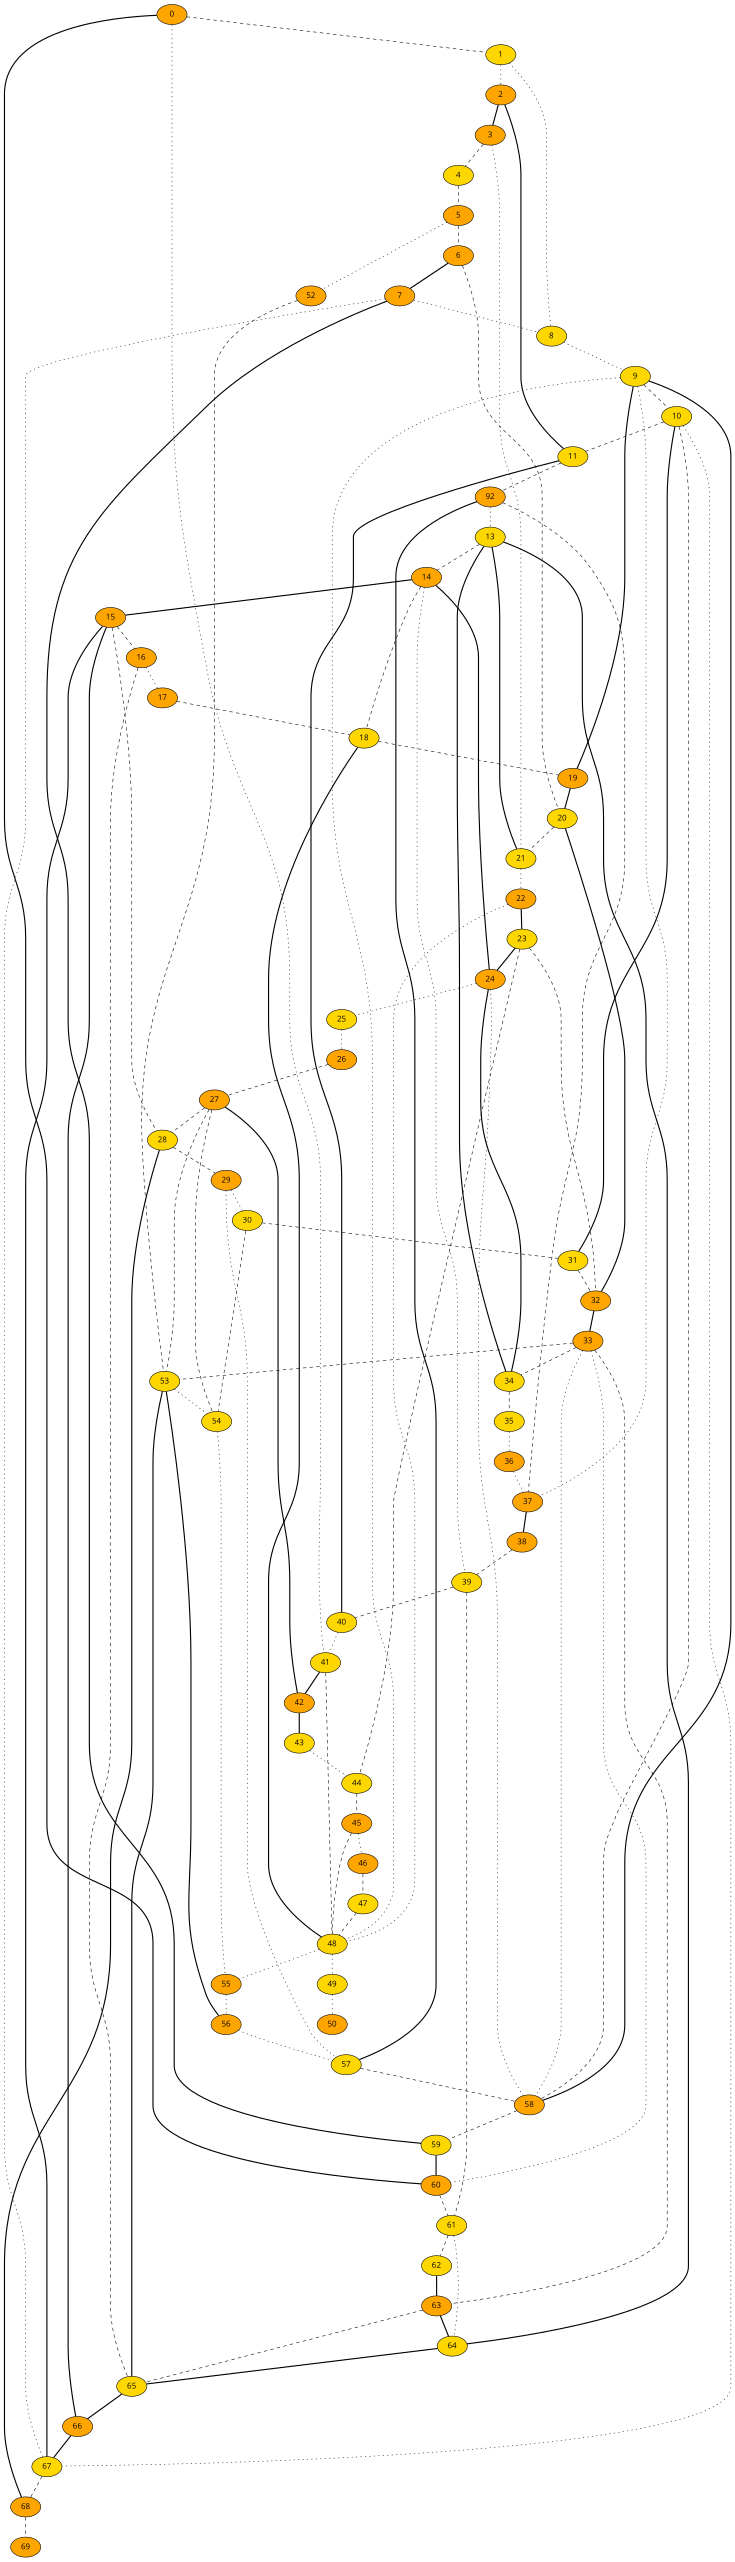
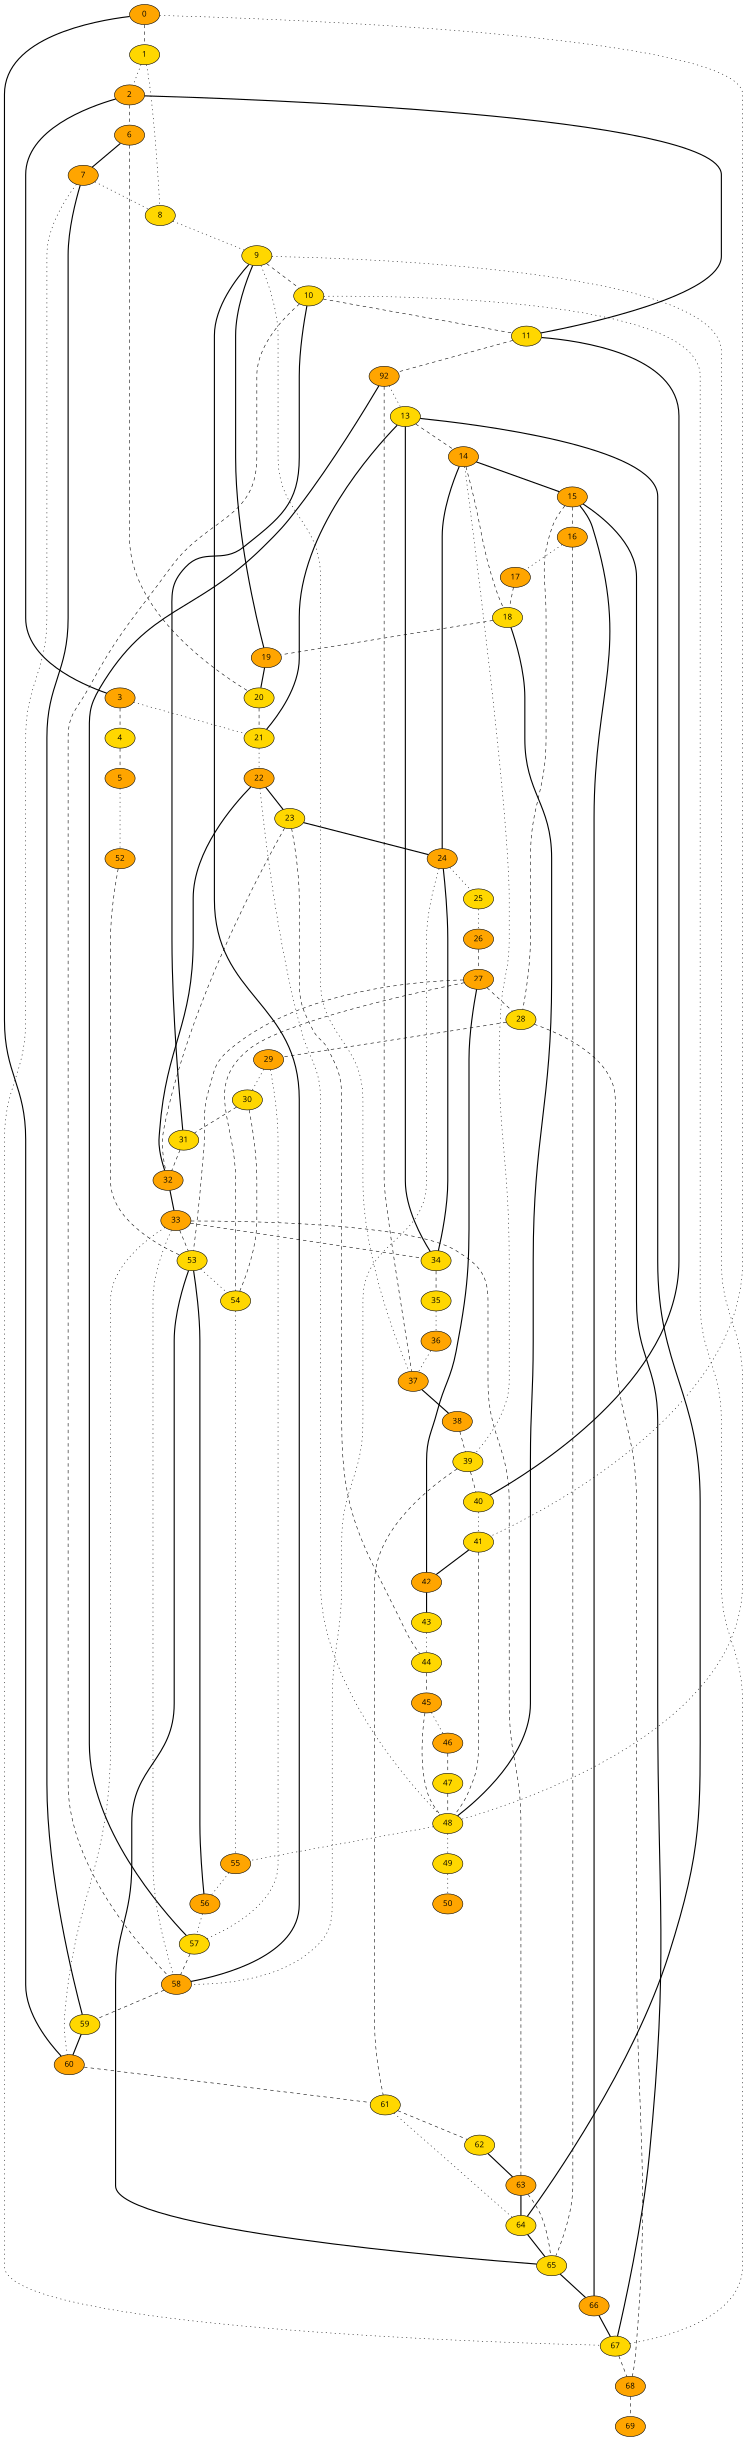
(458, 236) -> (130, 115)
(625, 1058) -> (192, 972)
(113, 1833) -> (636, 1679)
